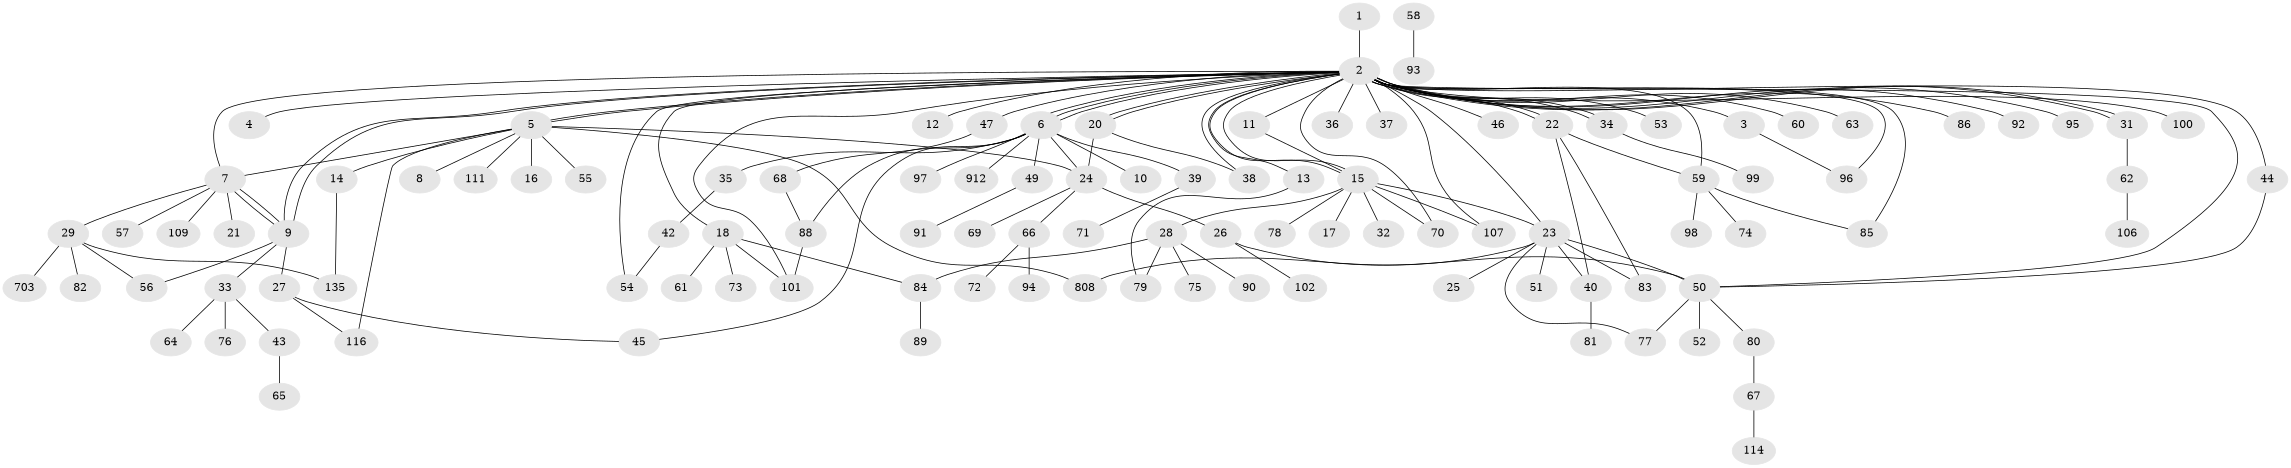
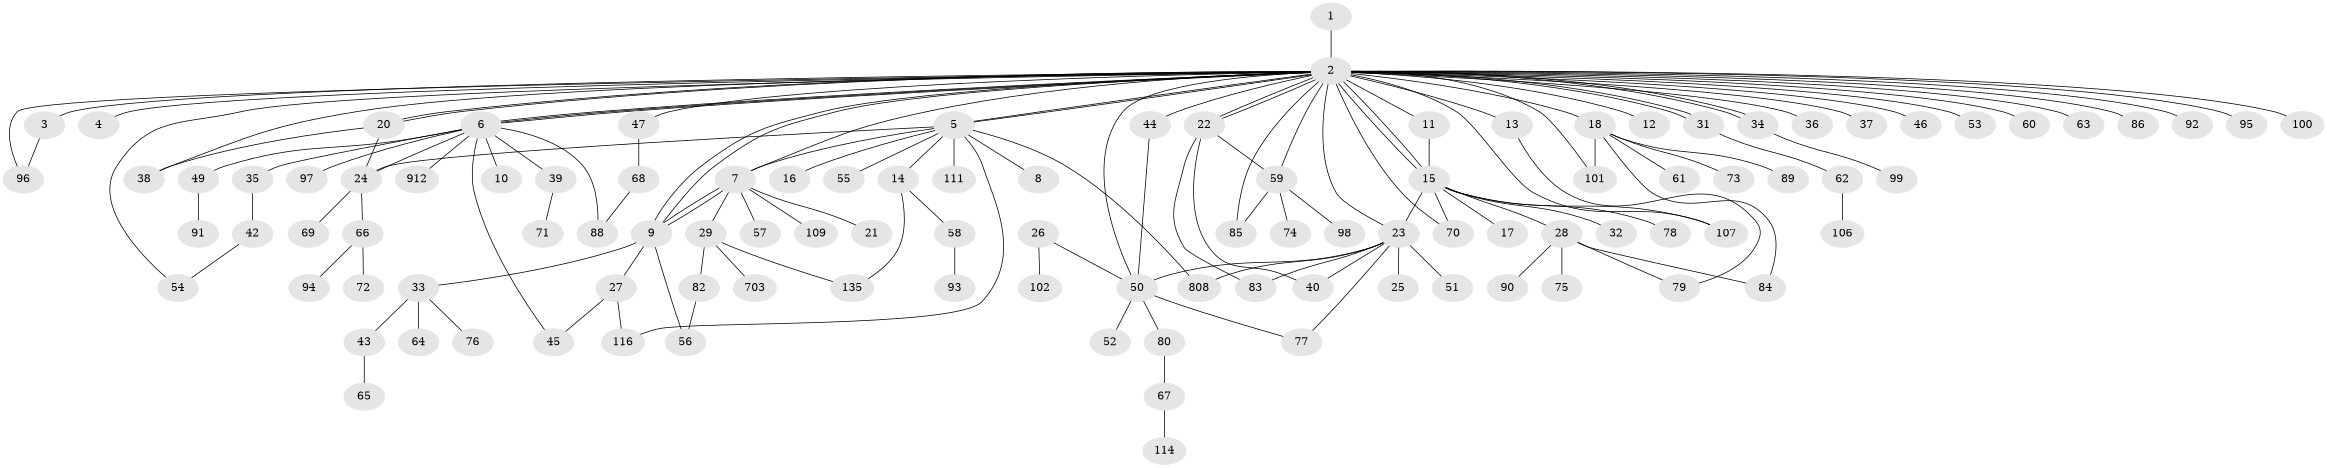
none -> (926, 207)
(1161, 209) -> none
(108, 261) -> (692, 315)
(799, 261) -> none
(921, 315) -> (1692, 152)
(1591, 342) -> none
